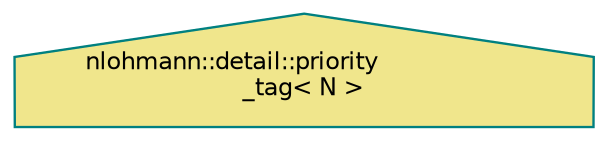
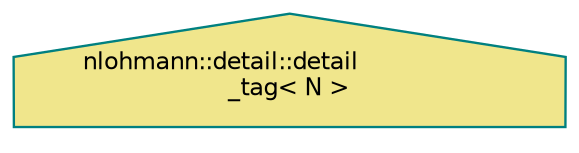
(304, 76) -> (290, 76)
